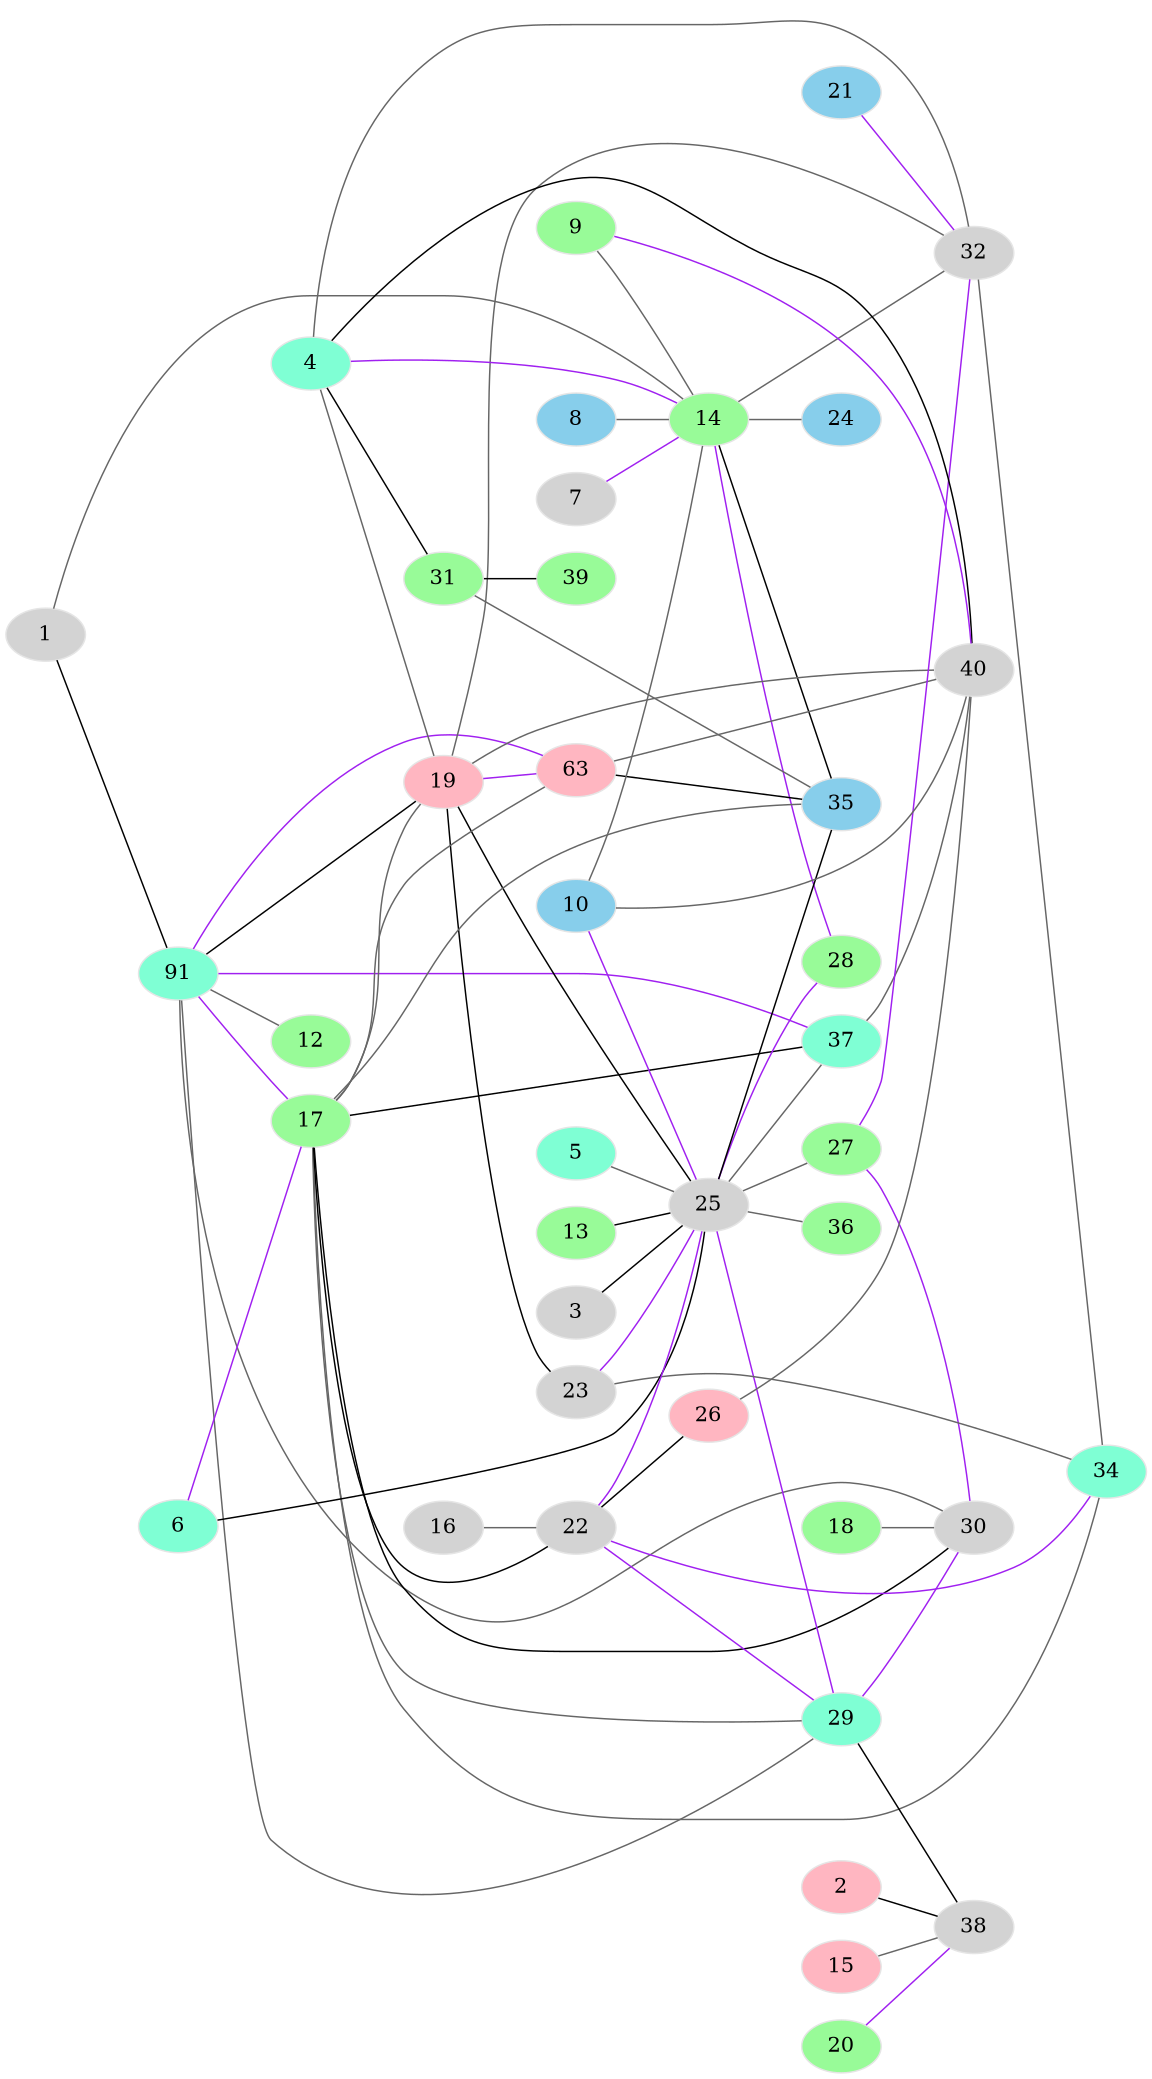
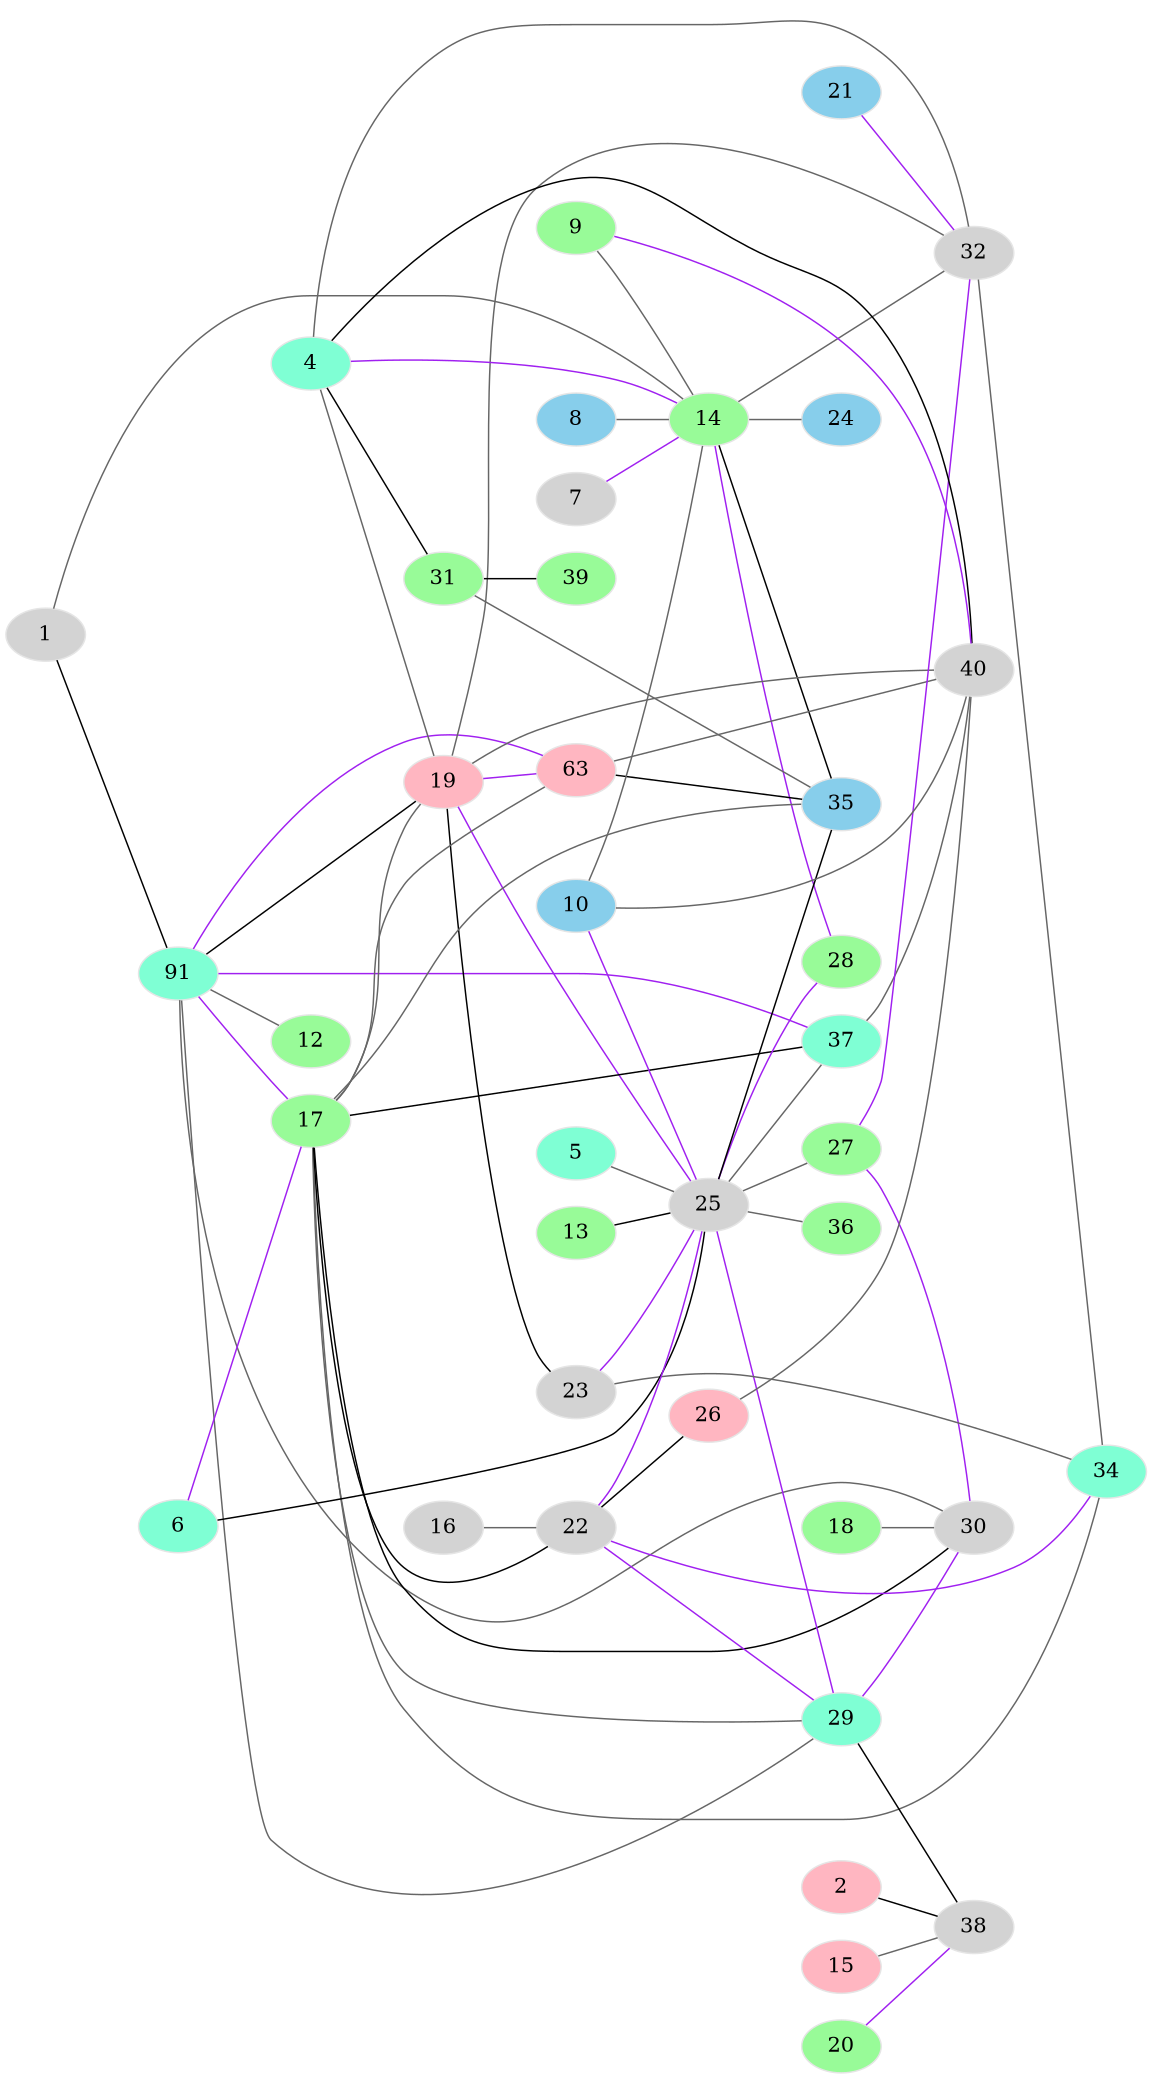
(569, 997) -> (569, 997)
(576, 1313) -> none
